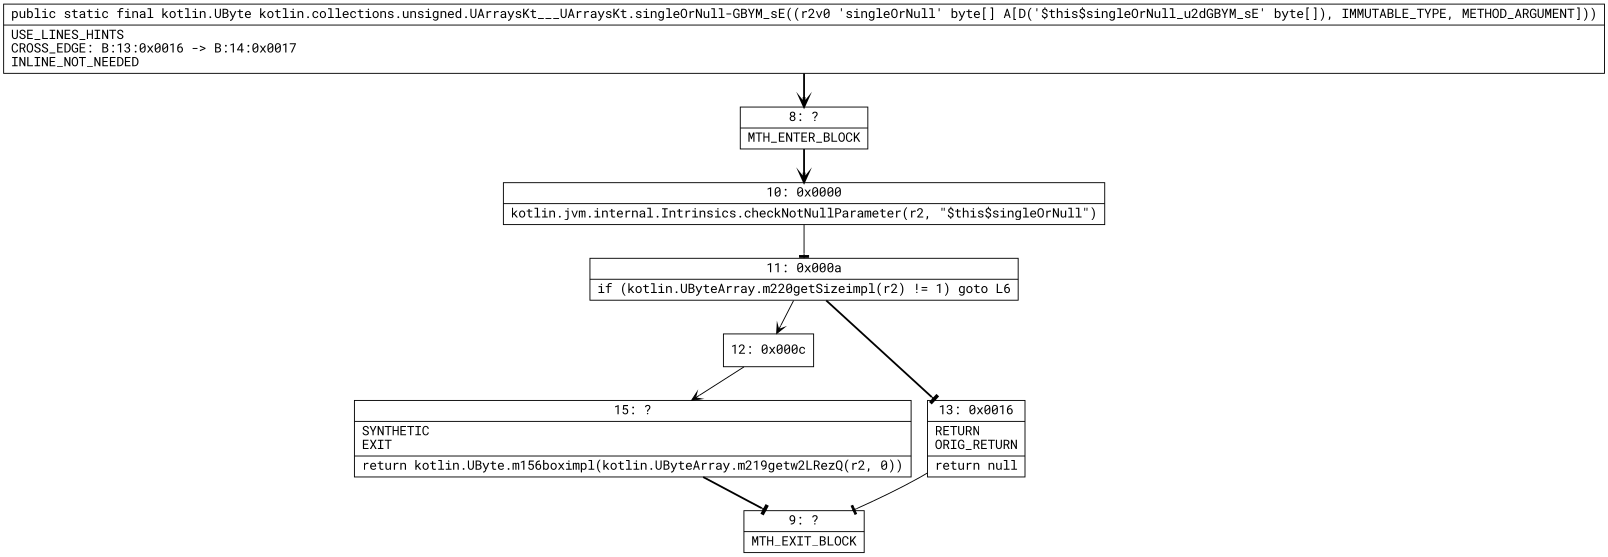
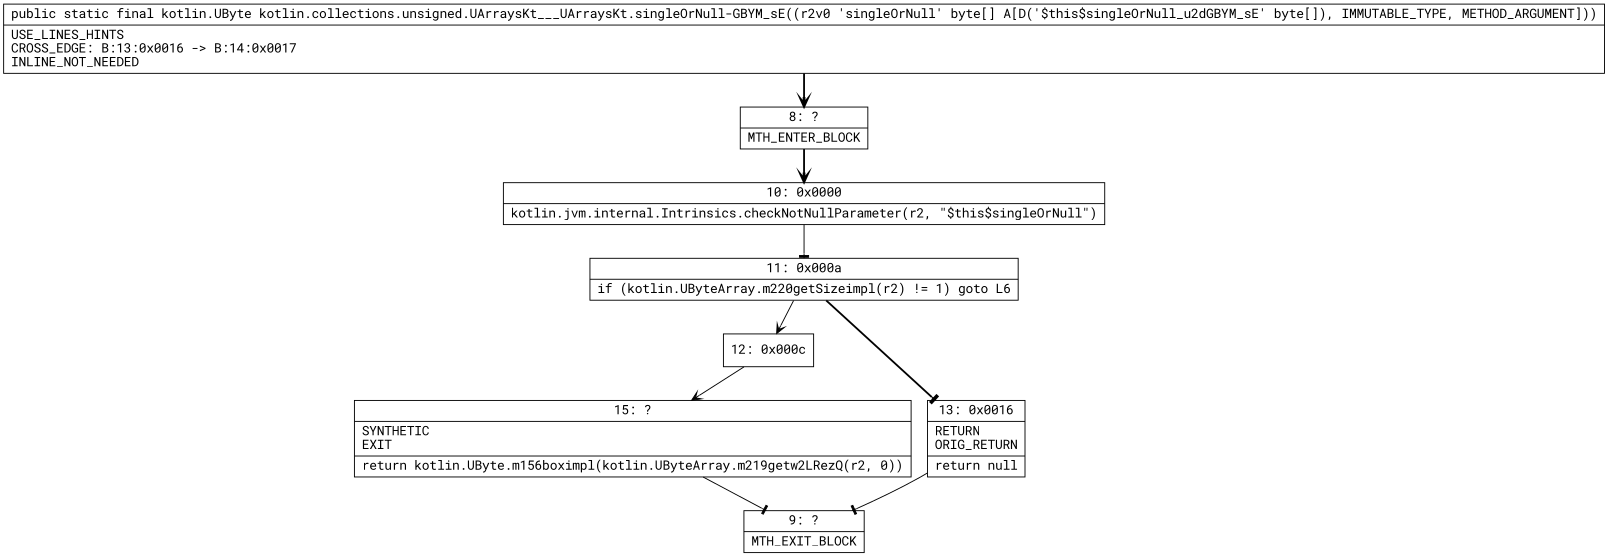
(732, 493) -> (732, 493)
